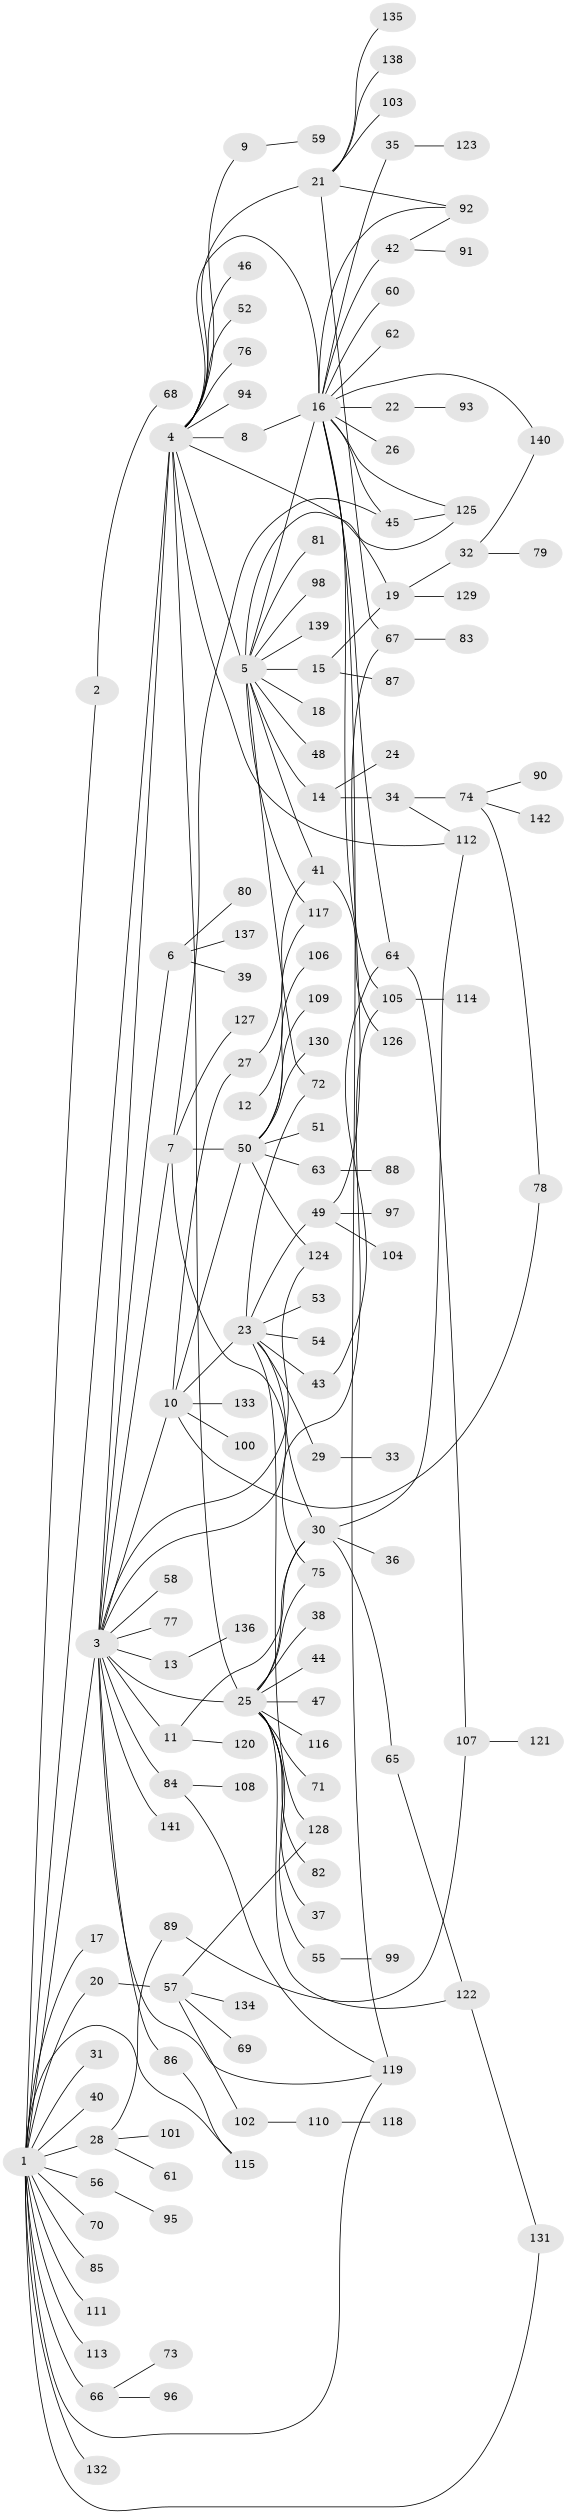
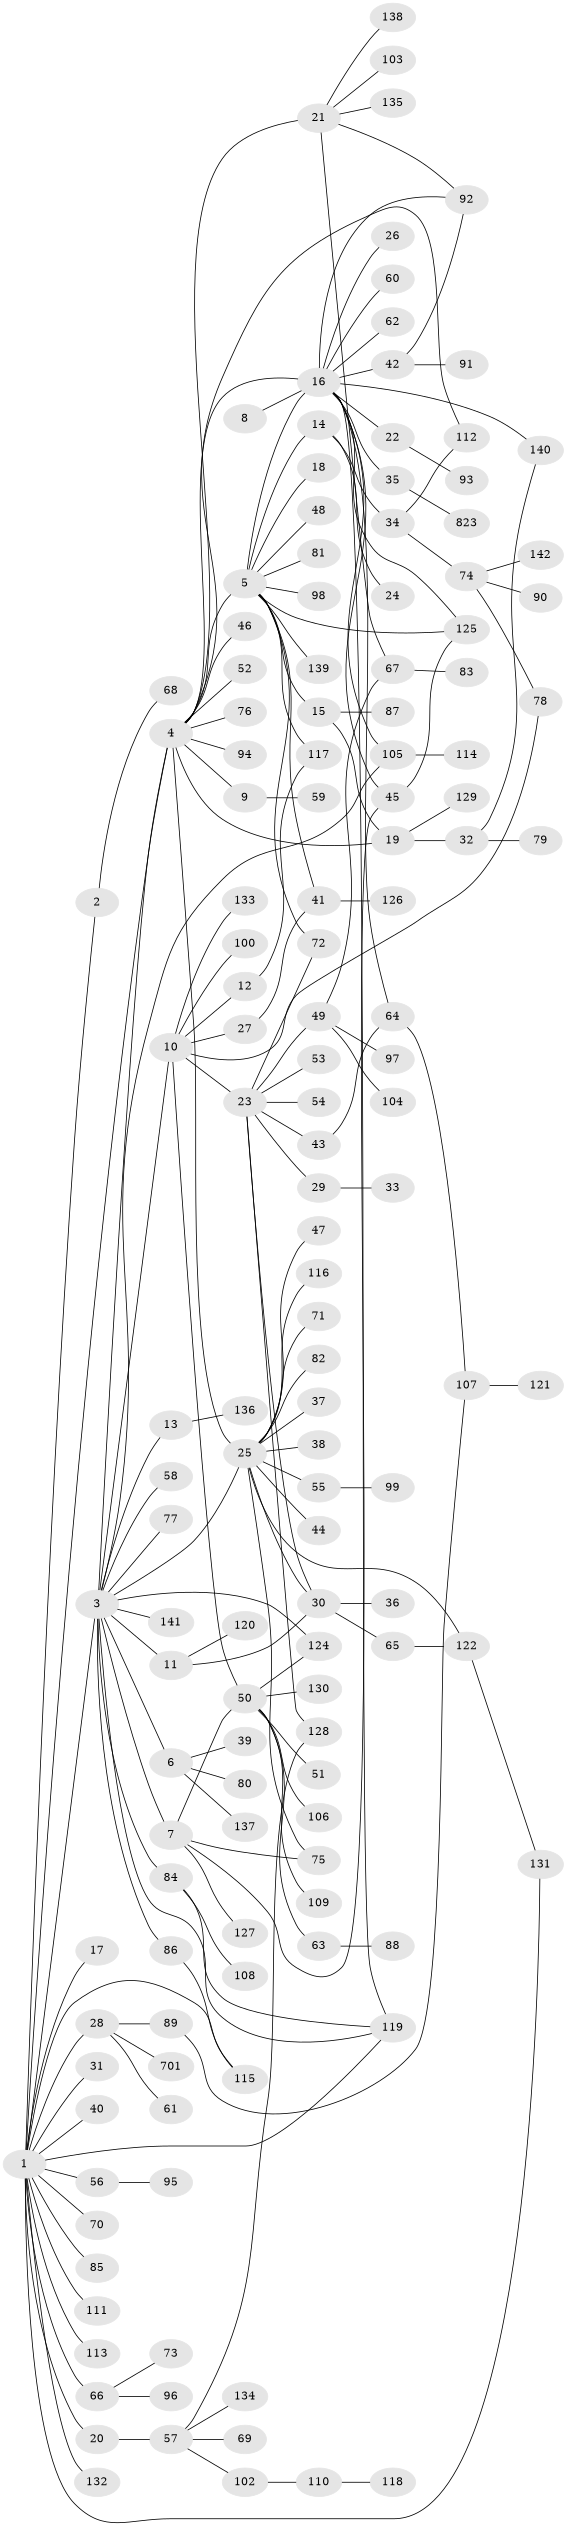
(467, 146) -> (467, 523)
(208, 438) -> none
none -> (208, 1017)
(439, 1213) -> none
(171, 2134) -> (171, 2067)
